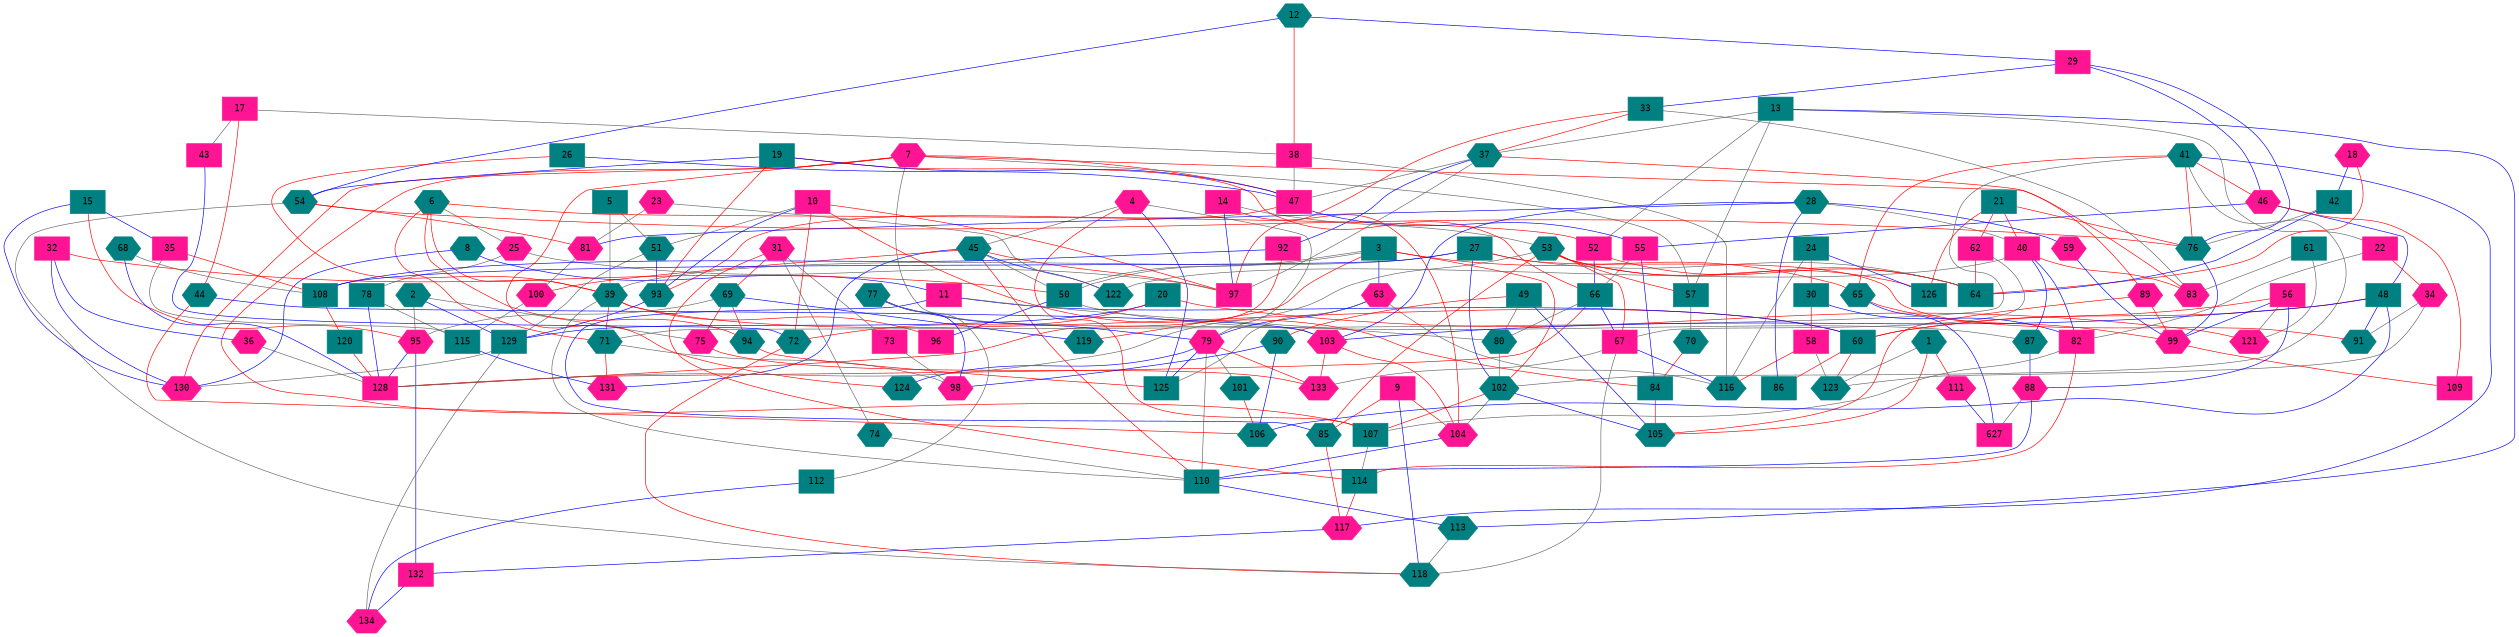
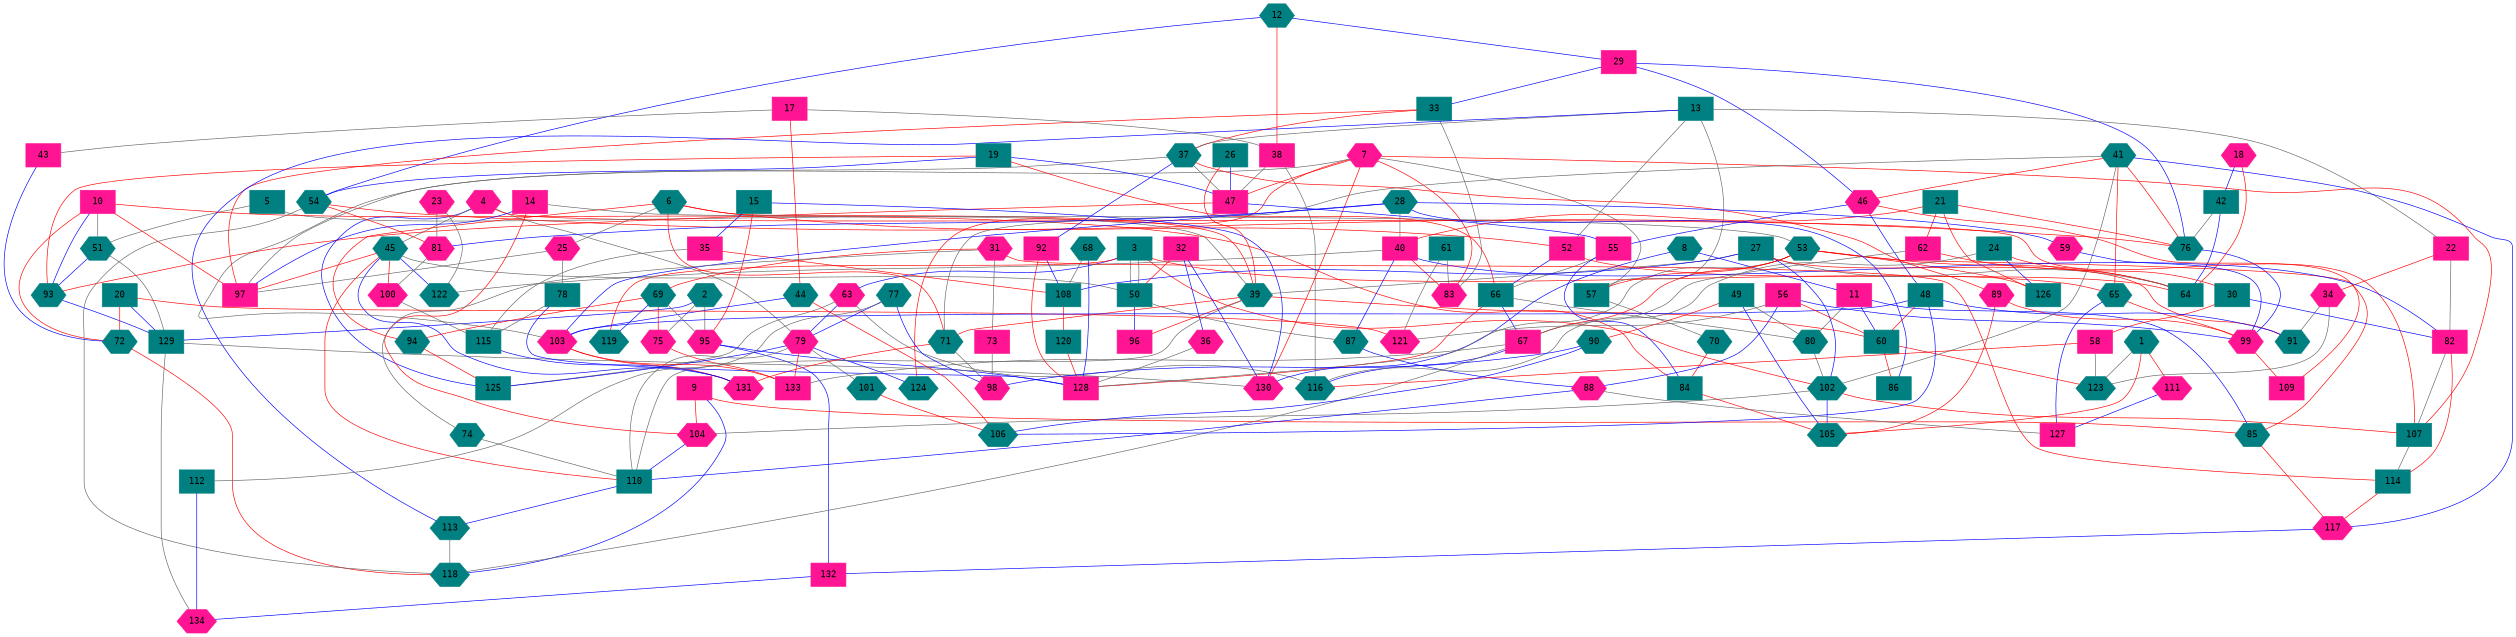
(1406, 367) -> (650, 365)
(1319, 388) -> (793, 388)
(1994, 435) -> (2058, 435)
